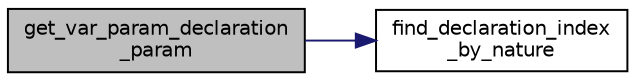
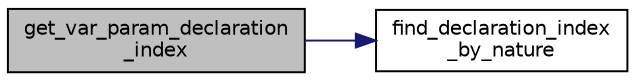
(156, 41) -> (156, 41)
